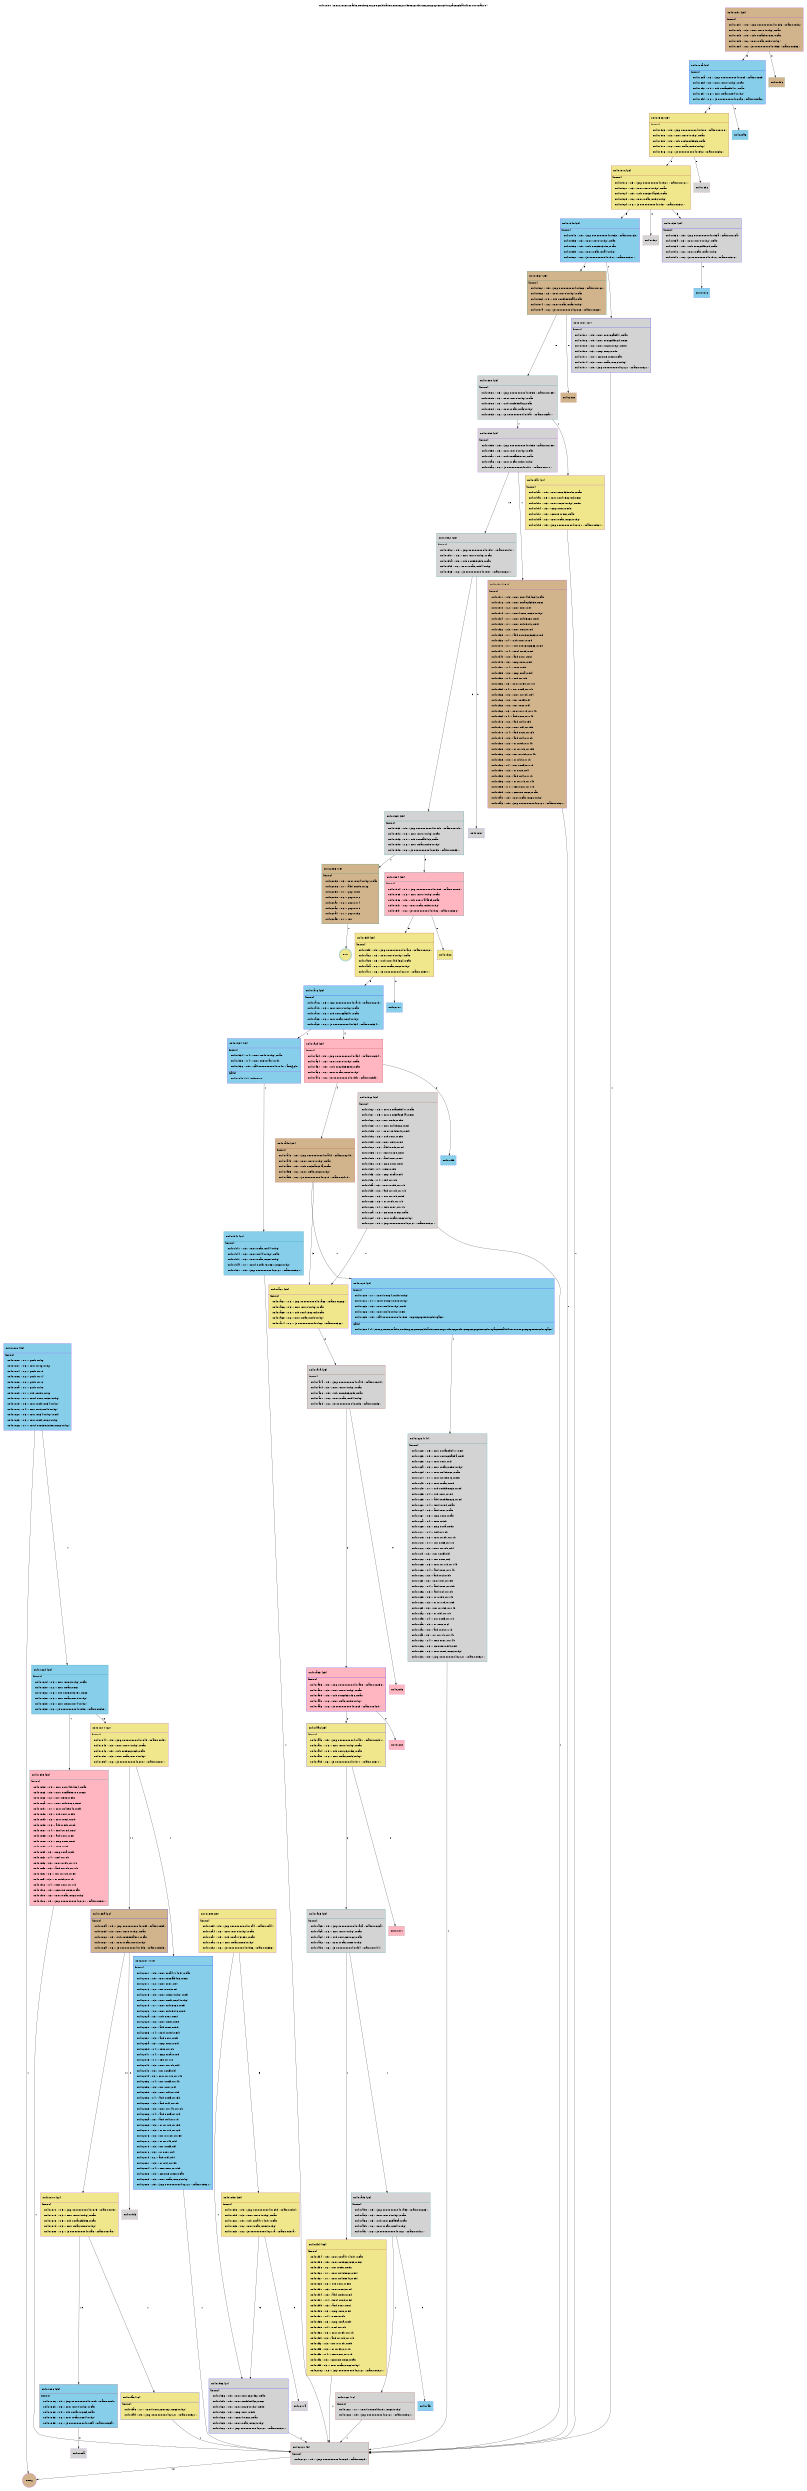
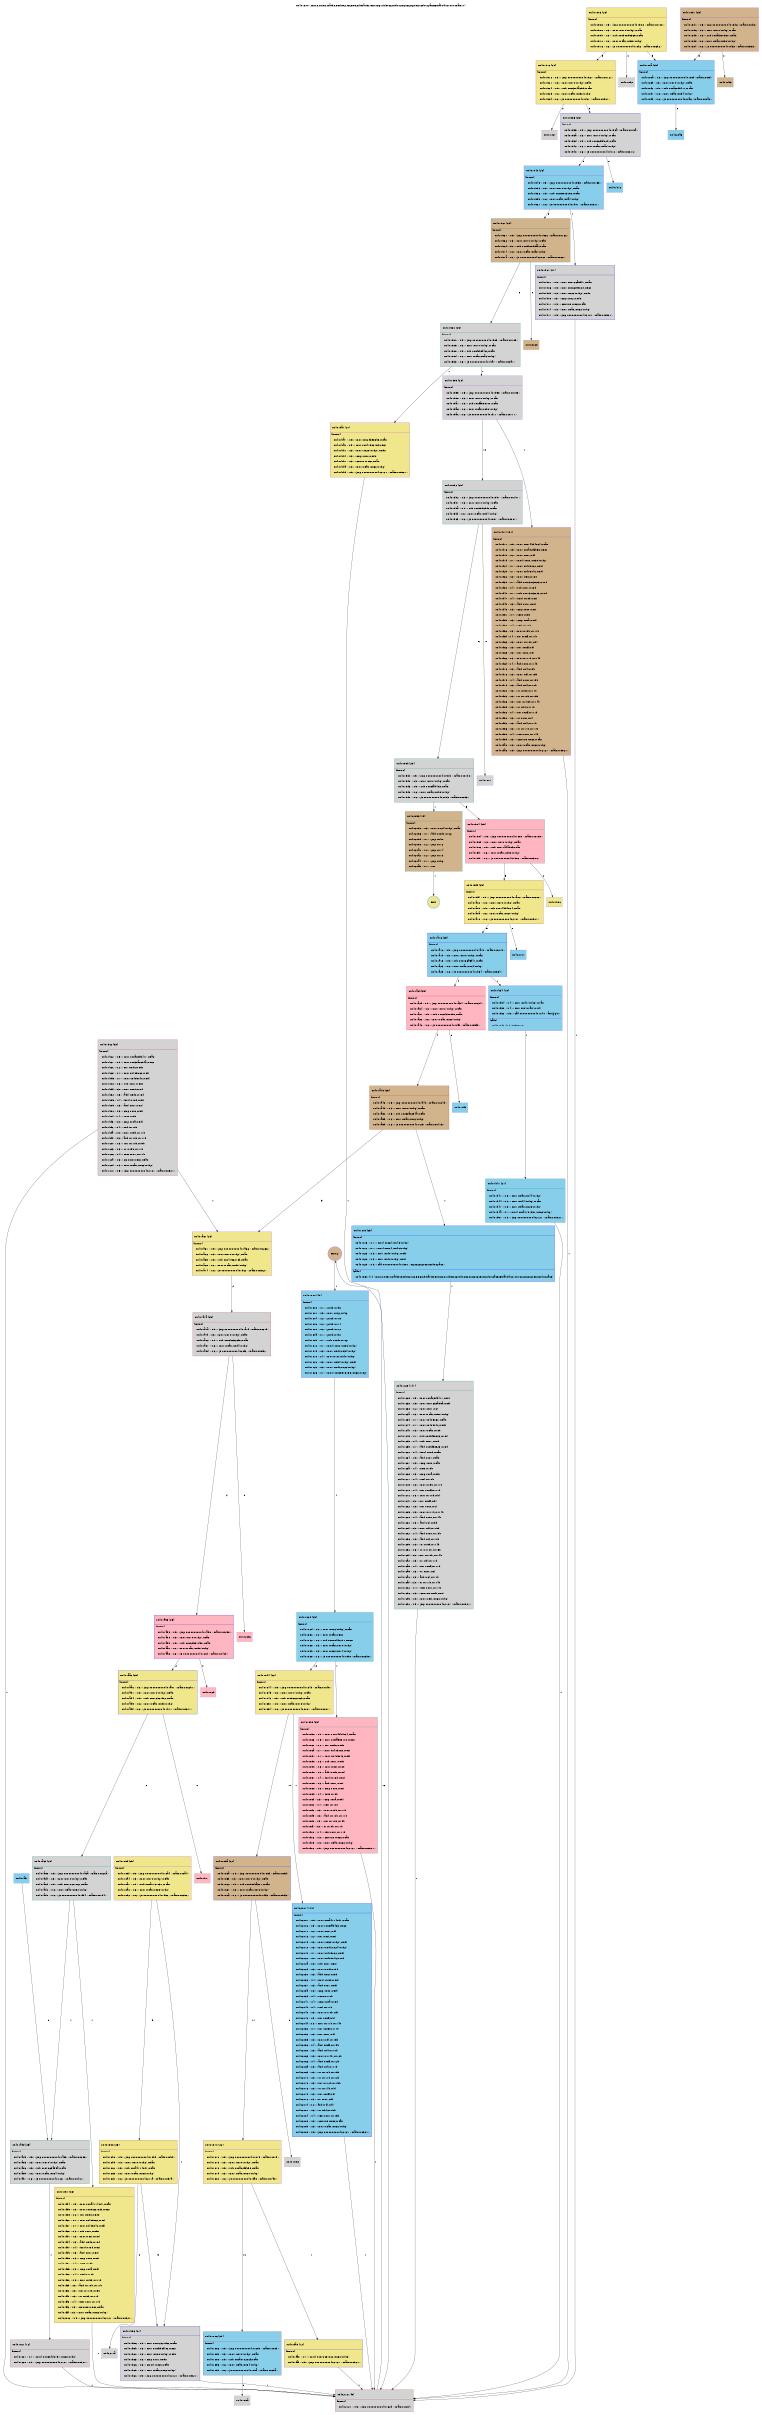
(709, 108) -> (651, 55)
(626, 213) -> (583, 161)
(27, 1951) -> (335, 1275)
(412, 2318) -> (35, 2011)
